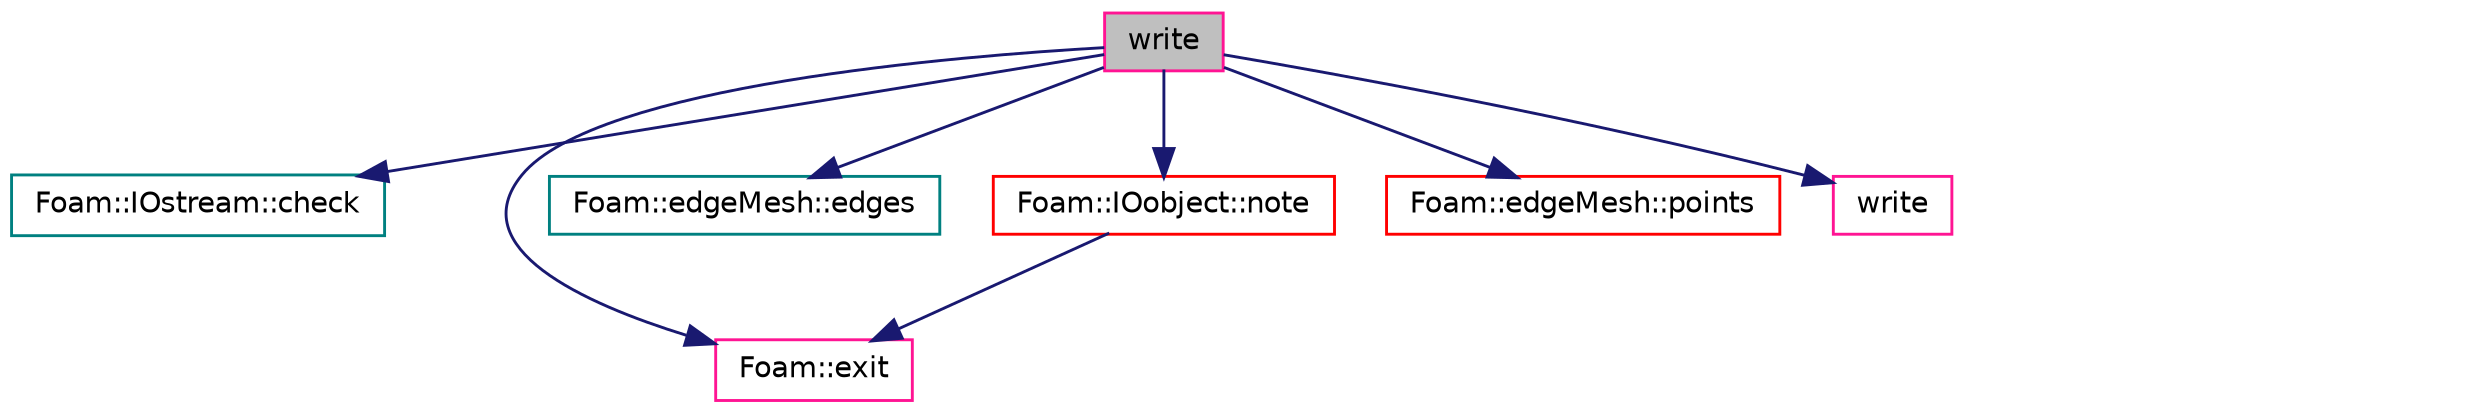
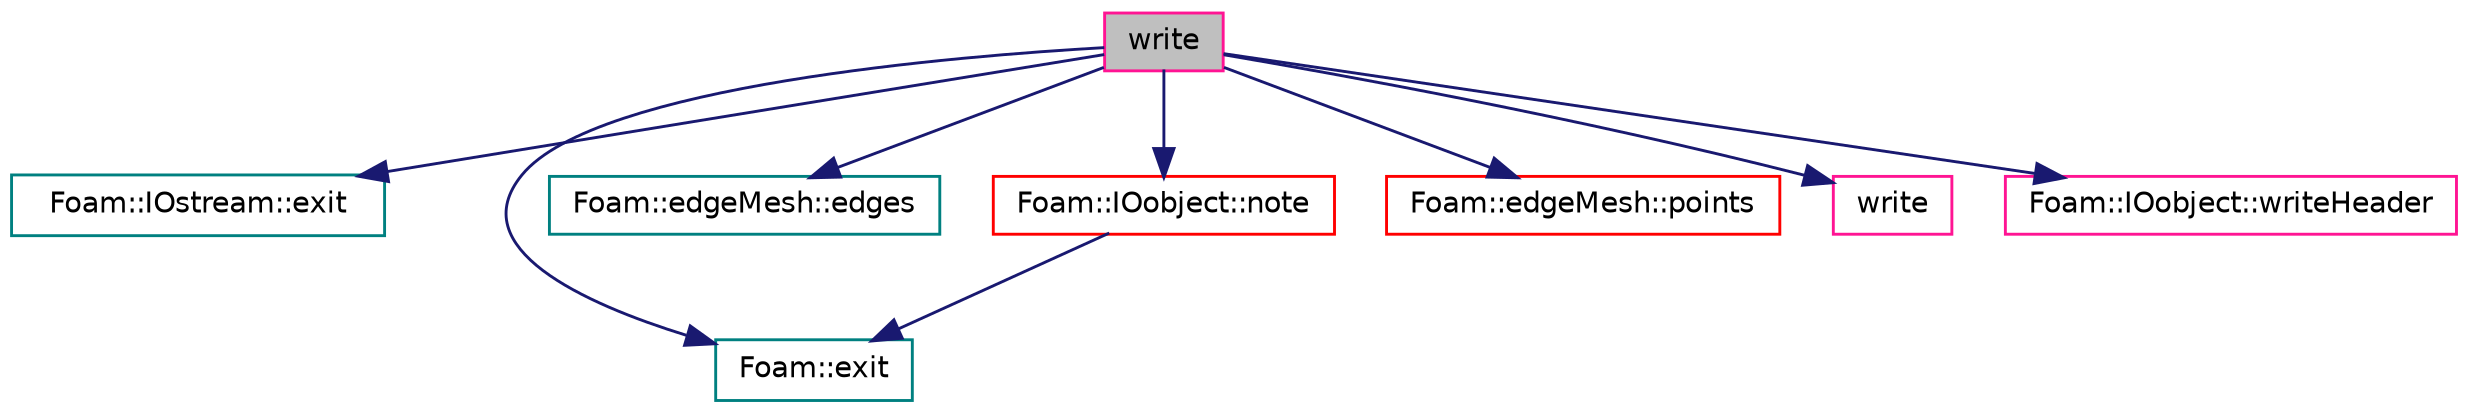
(198, 205) -> (198, 205)
none -> (2231, 205)
(814, 370) -> (814, 370)
